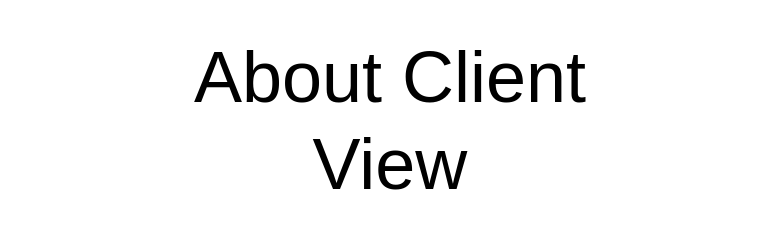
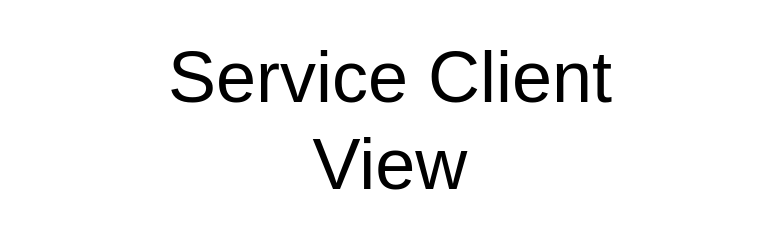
(391, 121) -> (391, 121)
